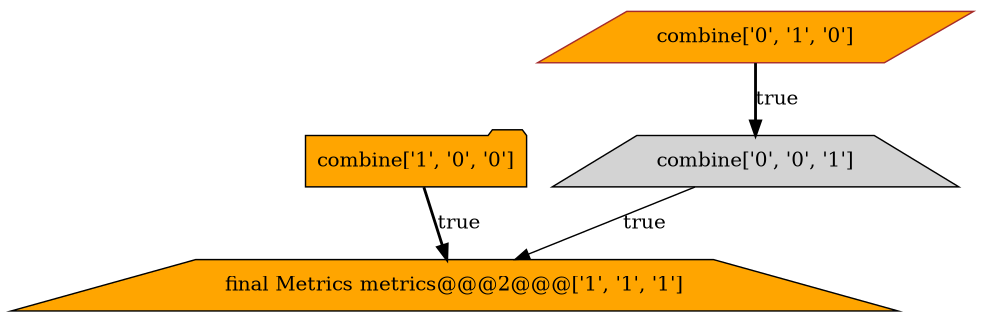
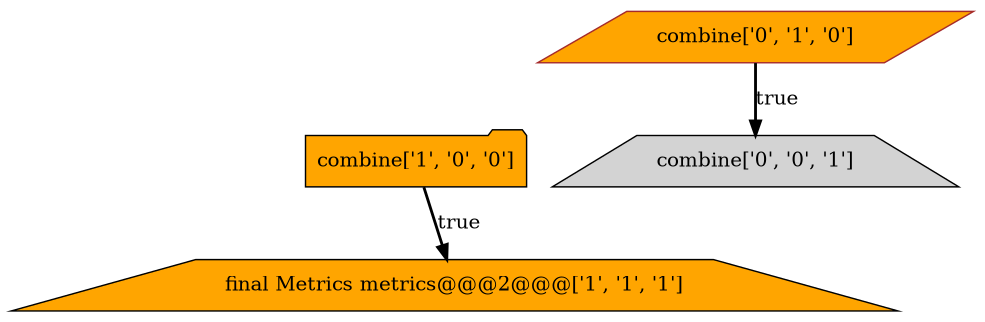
(612, 221) -> none
